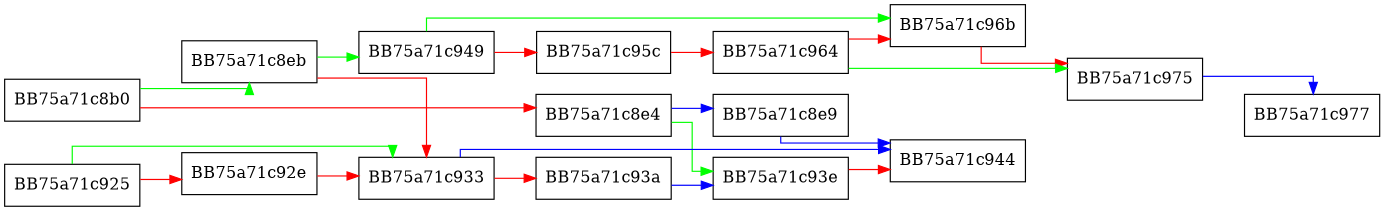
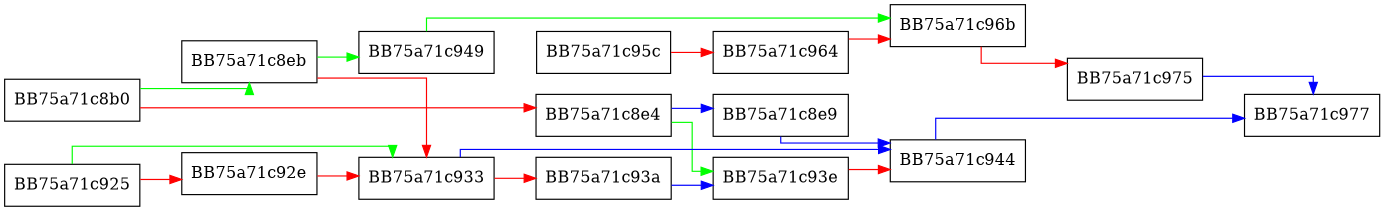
(510, 52) -> none
(952, 68) -> none
none -> (1074, 118)
